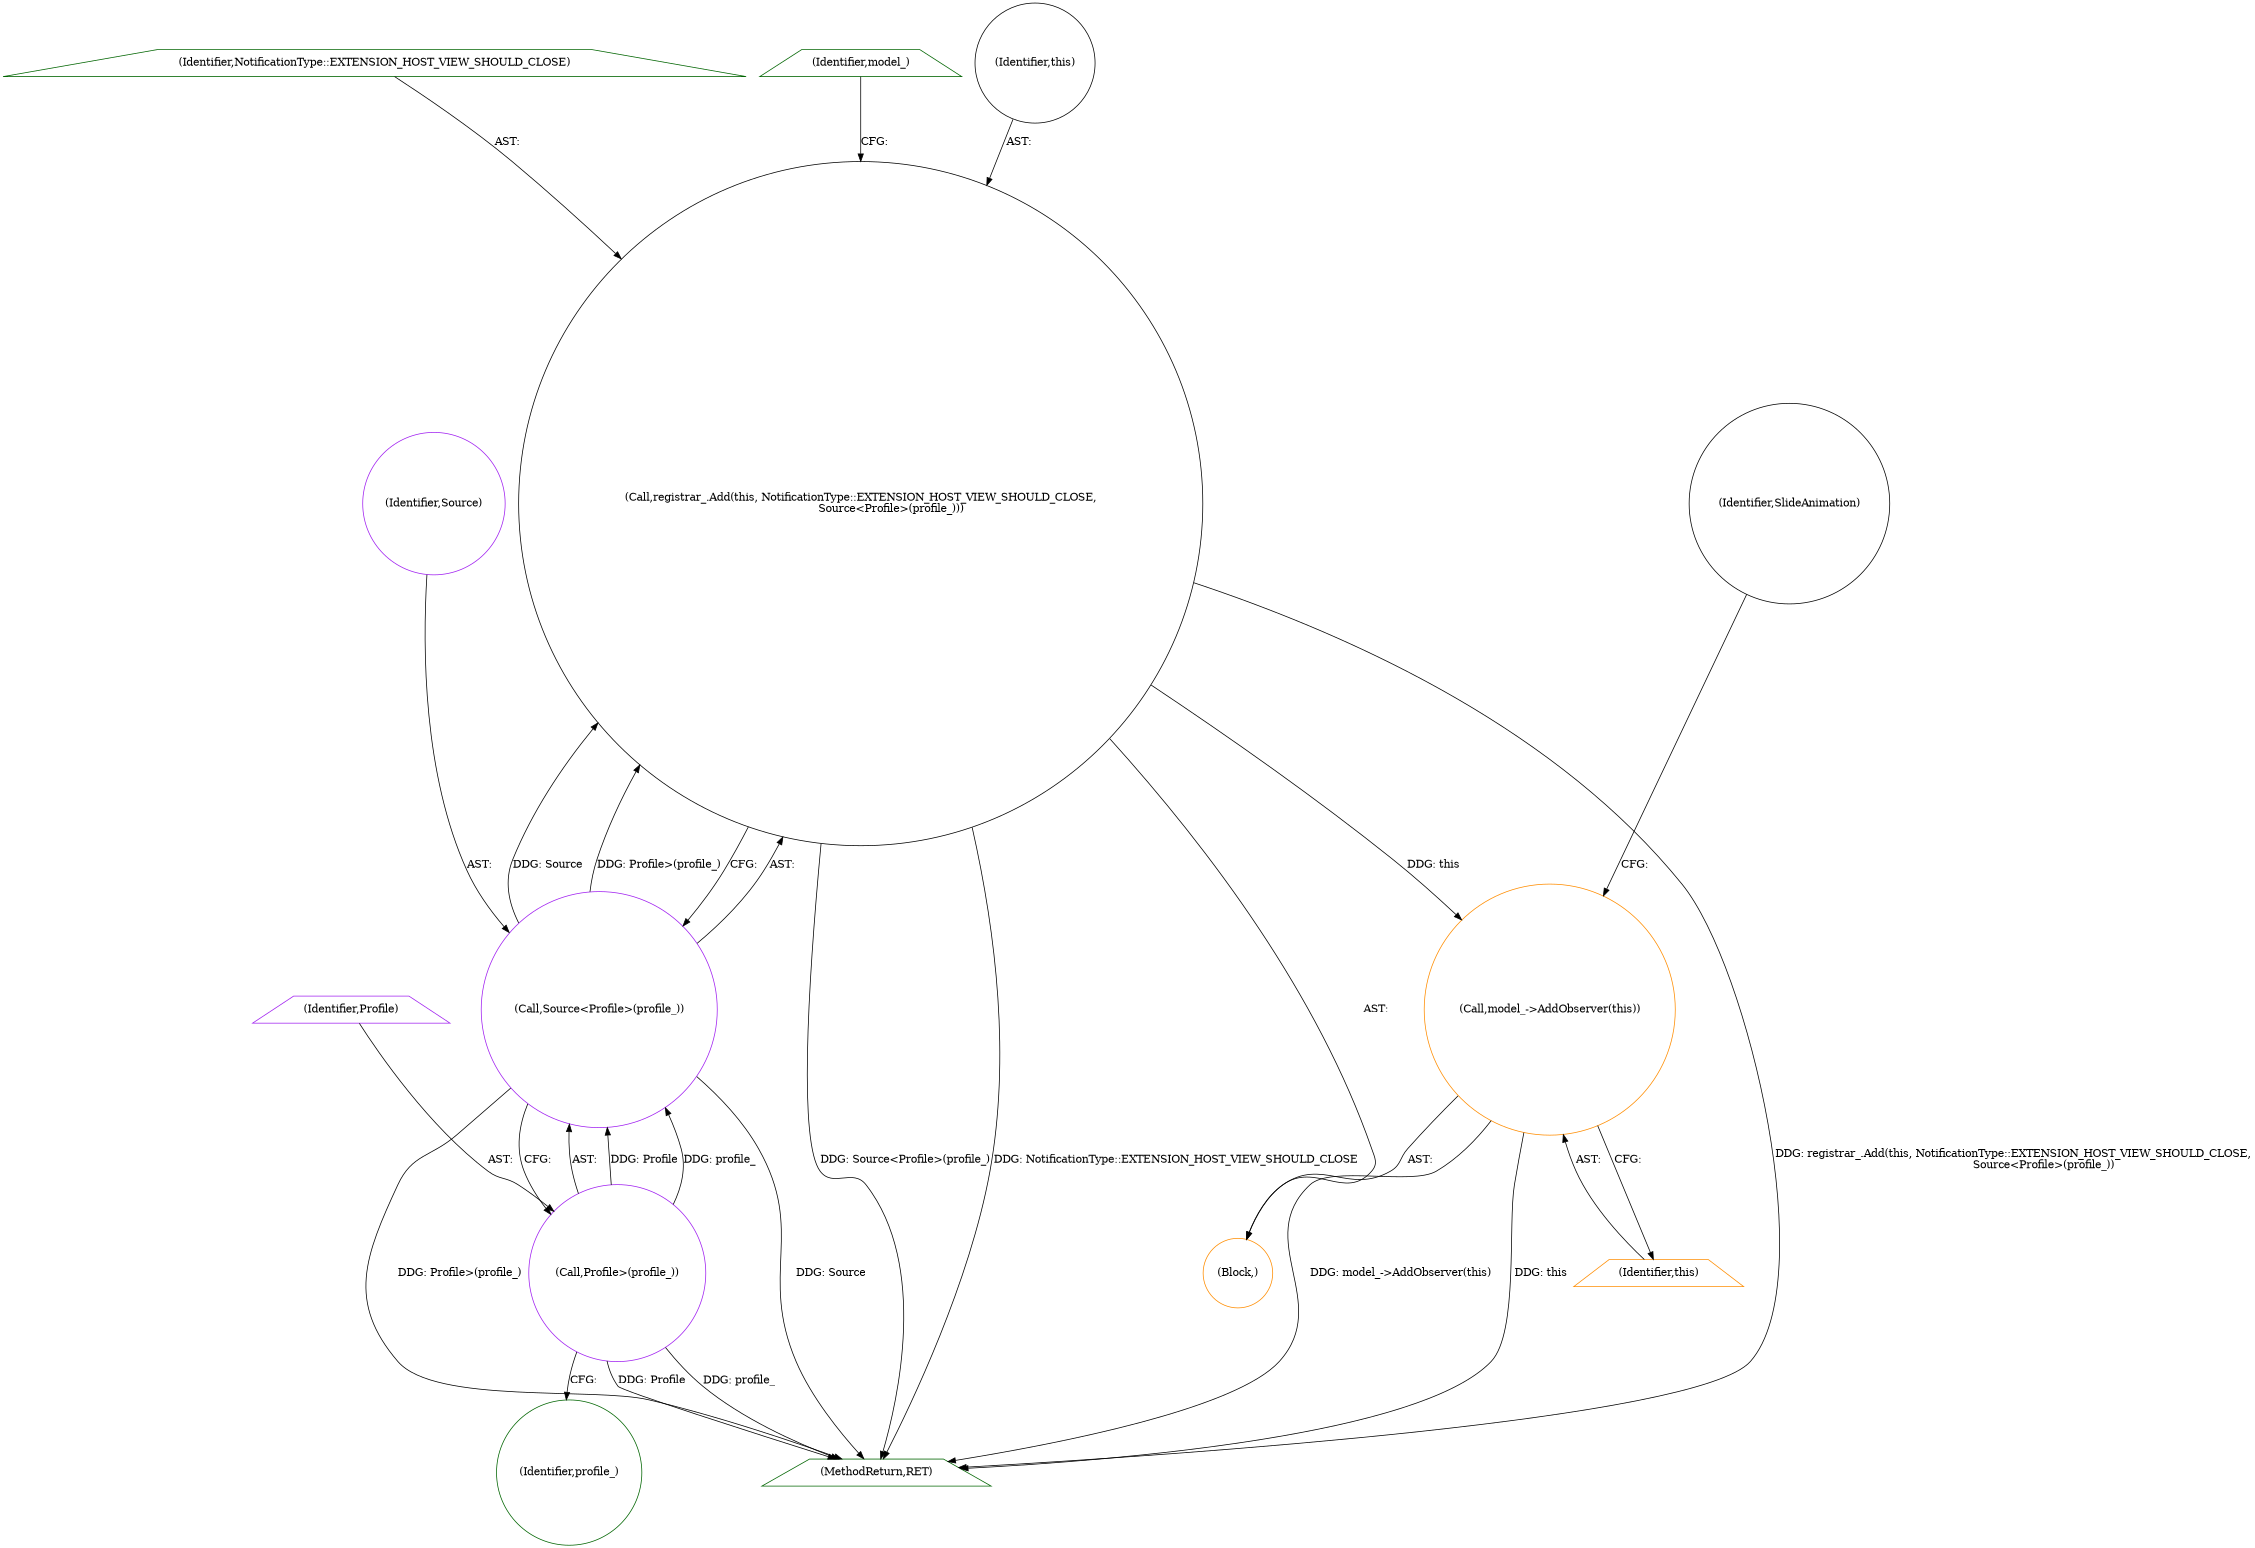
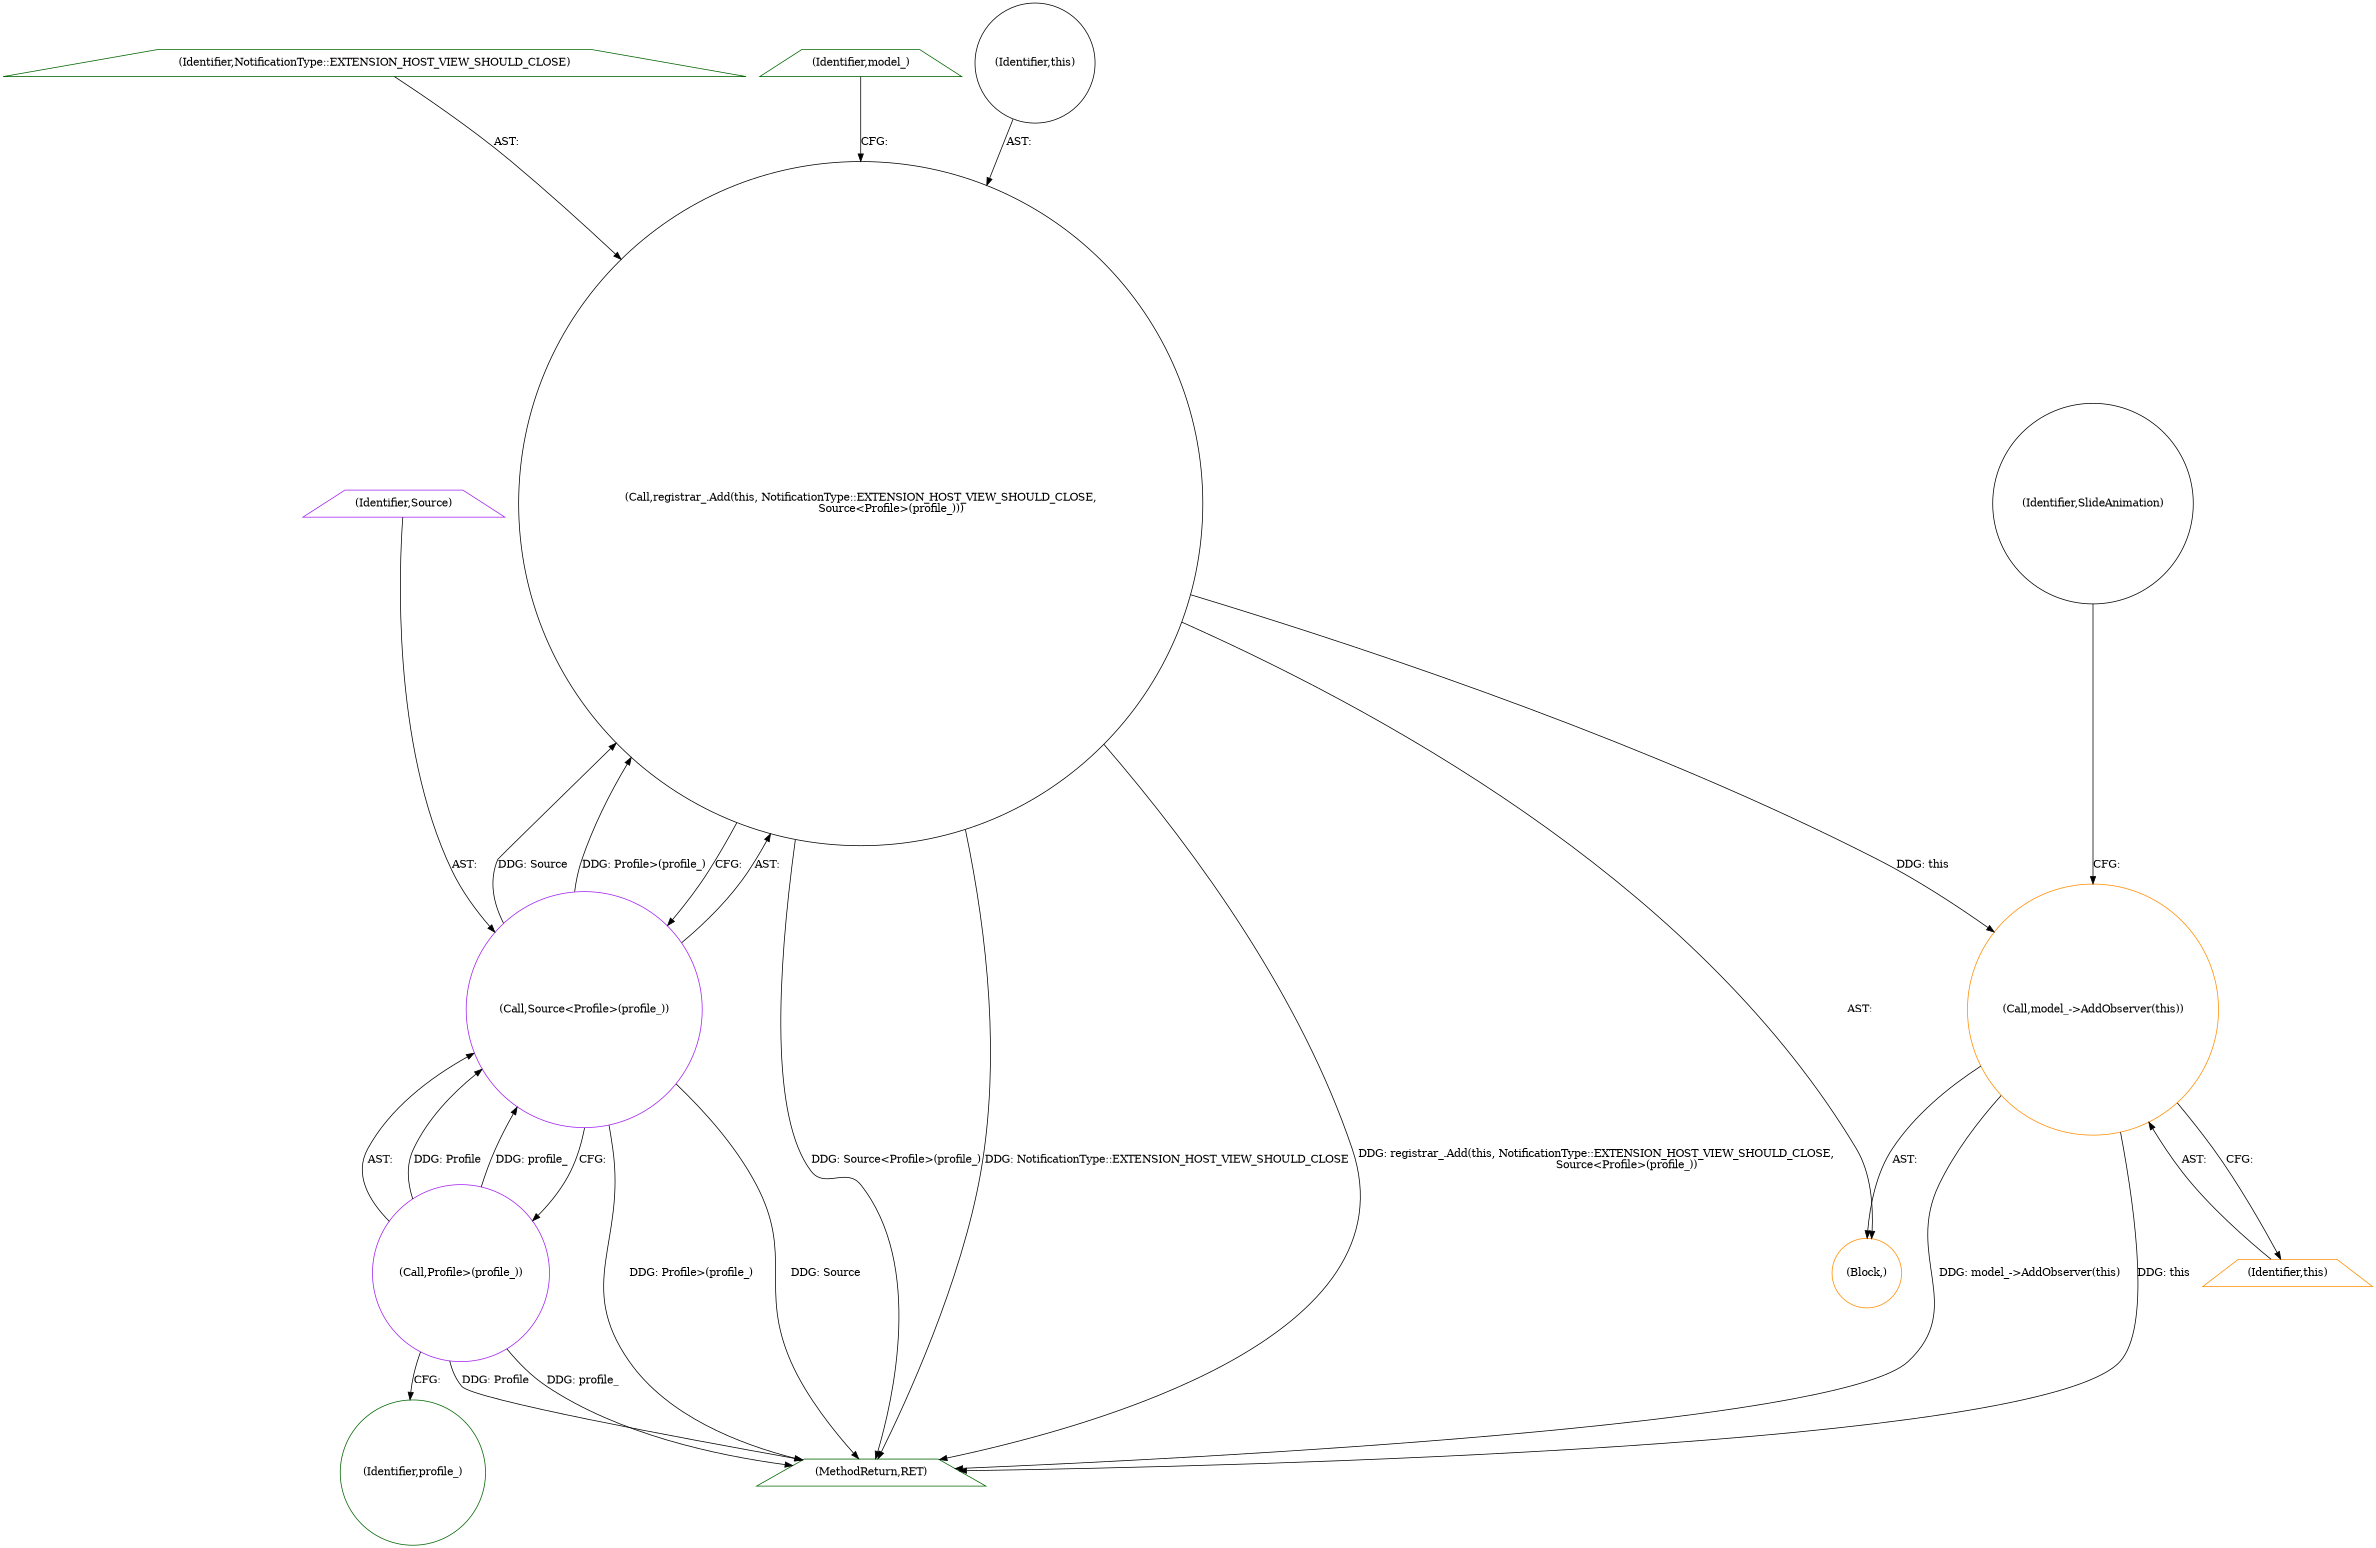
(434, 504) -> (404, 504)
(351, 1010) -> none
